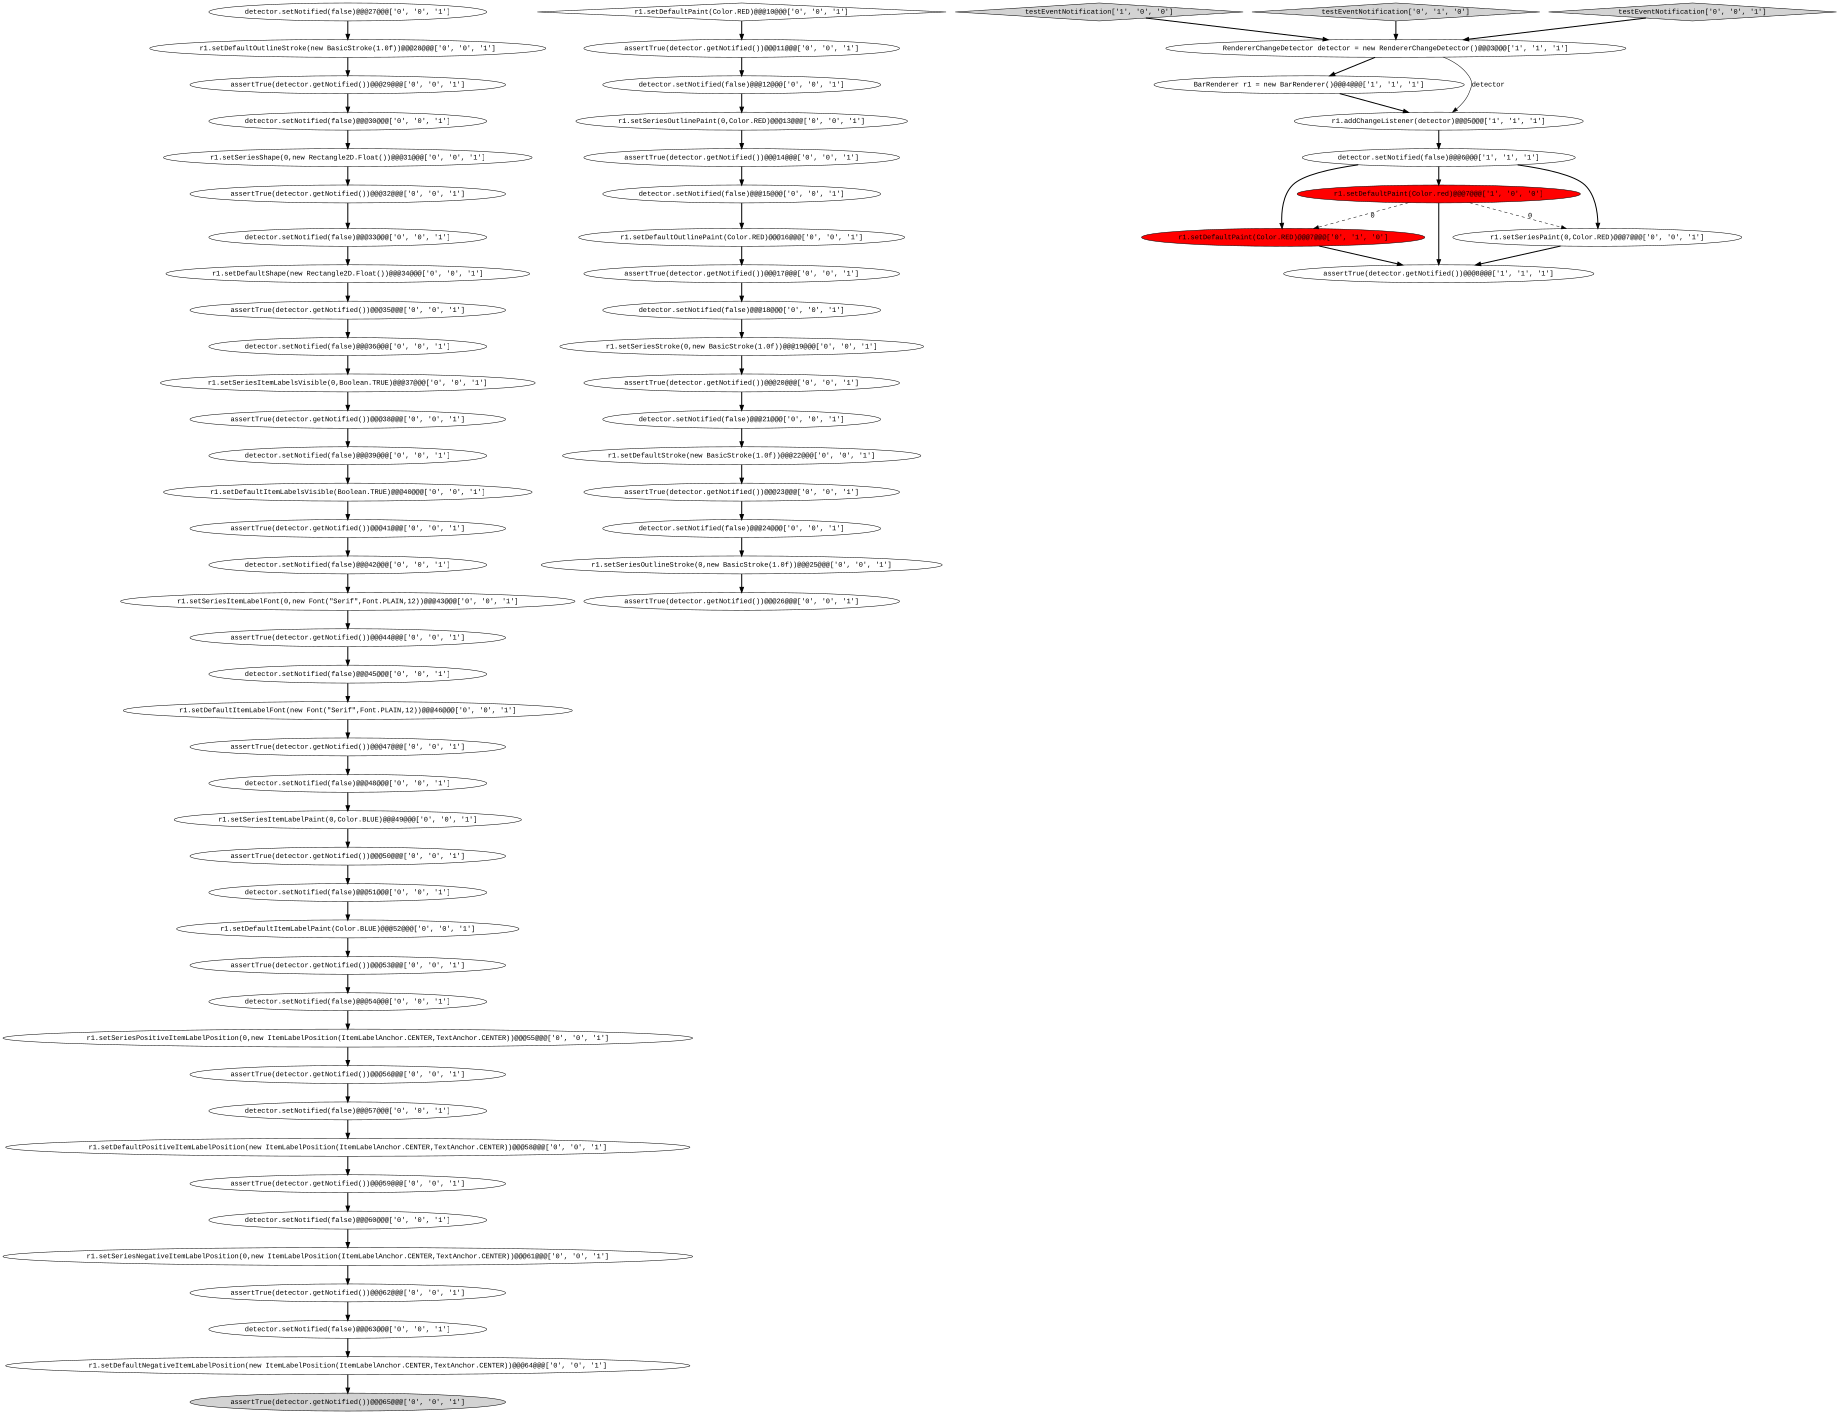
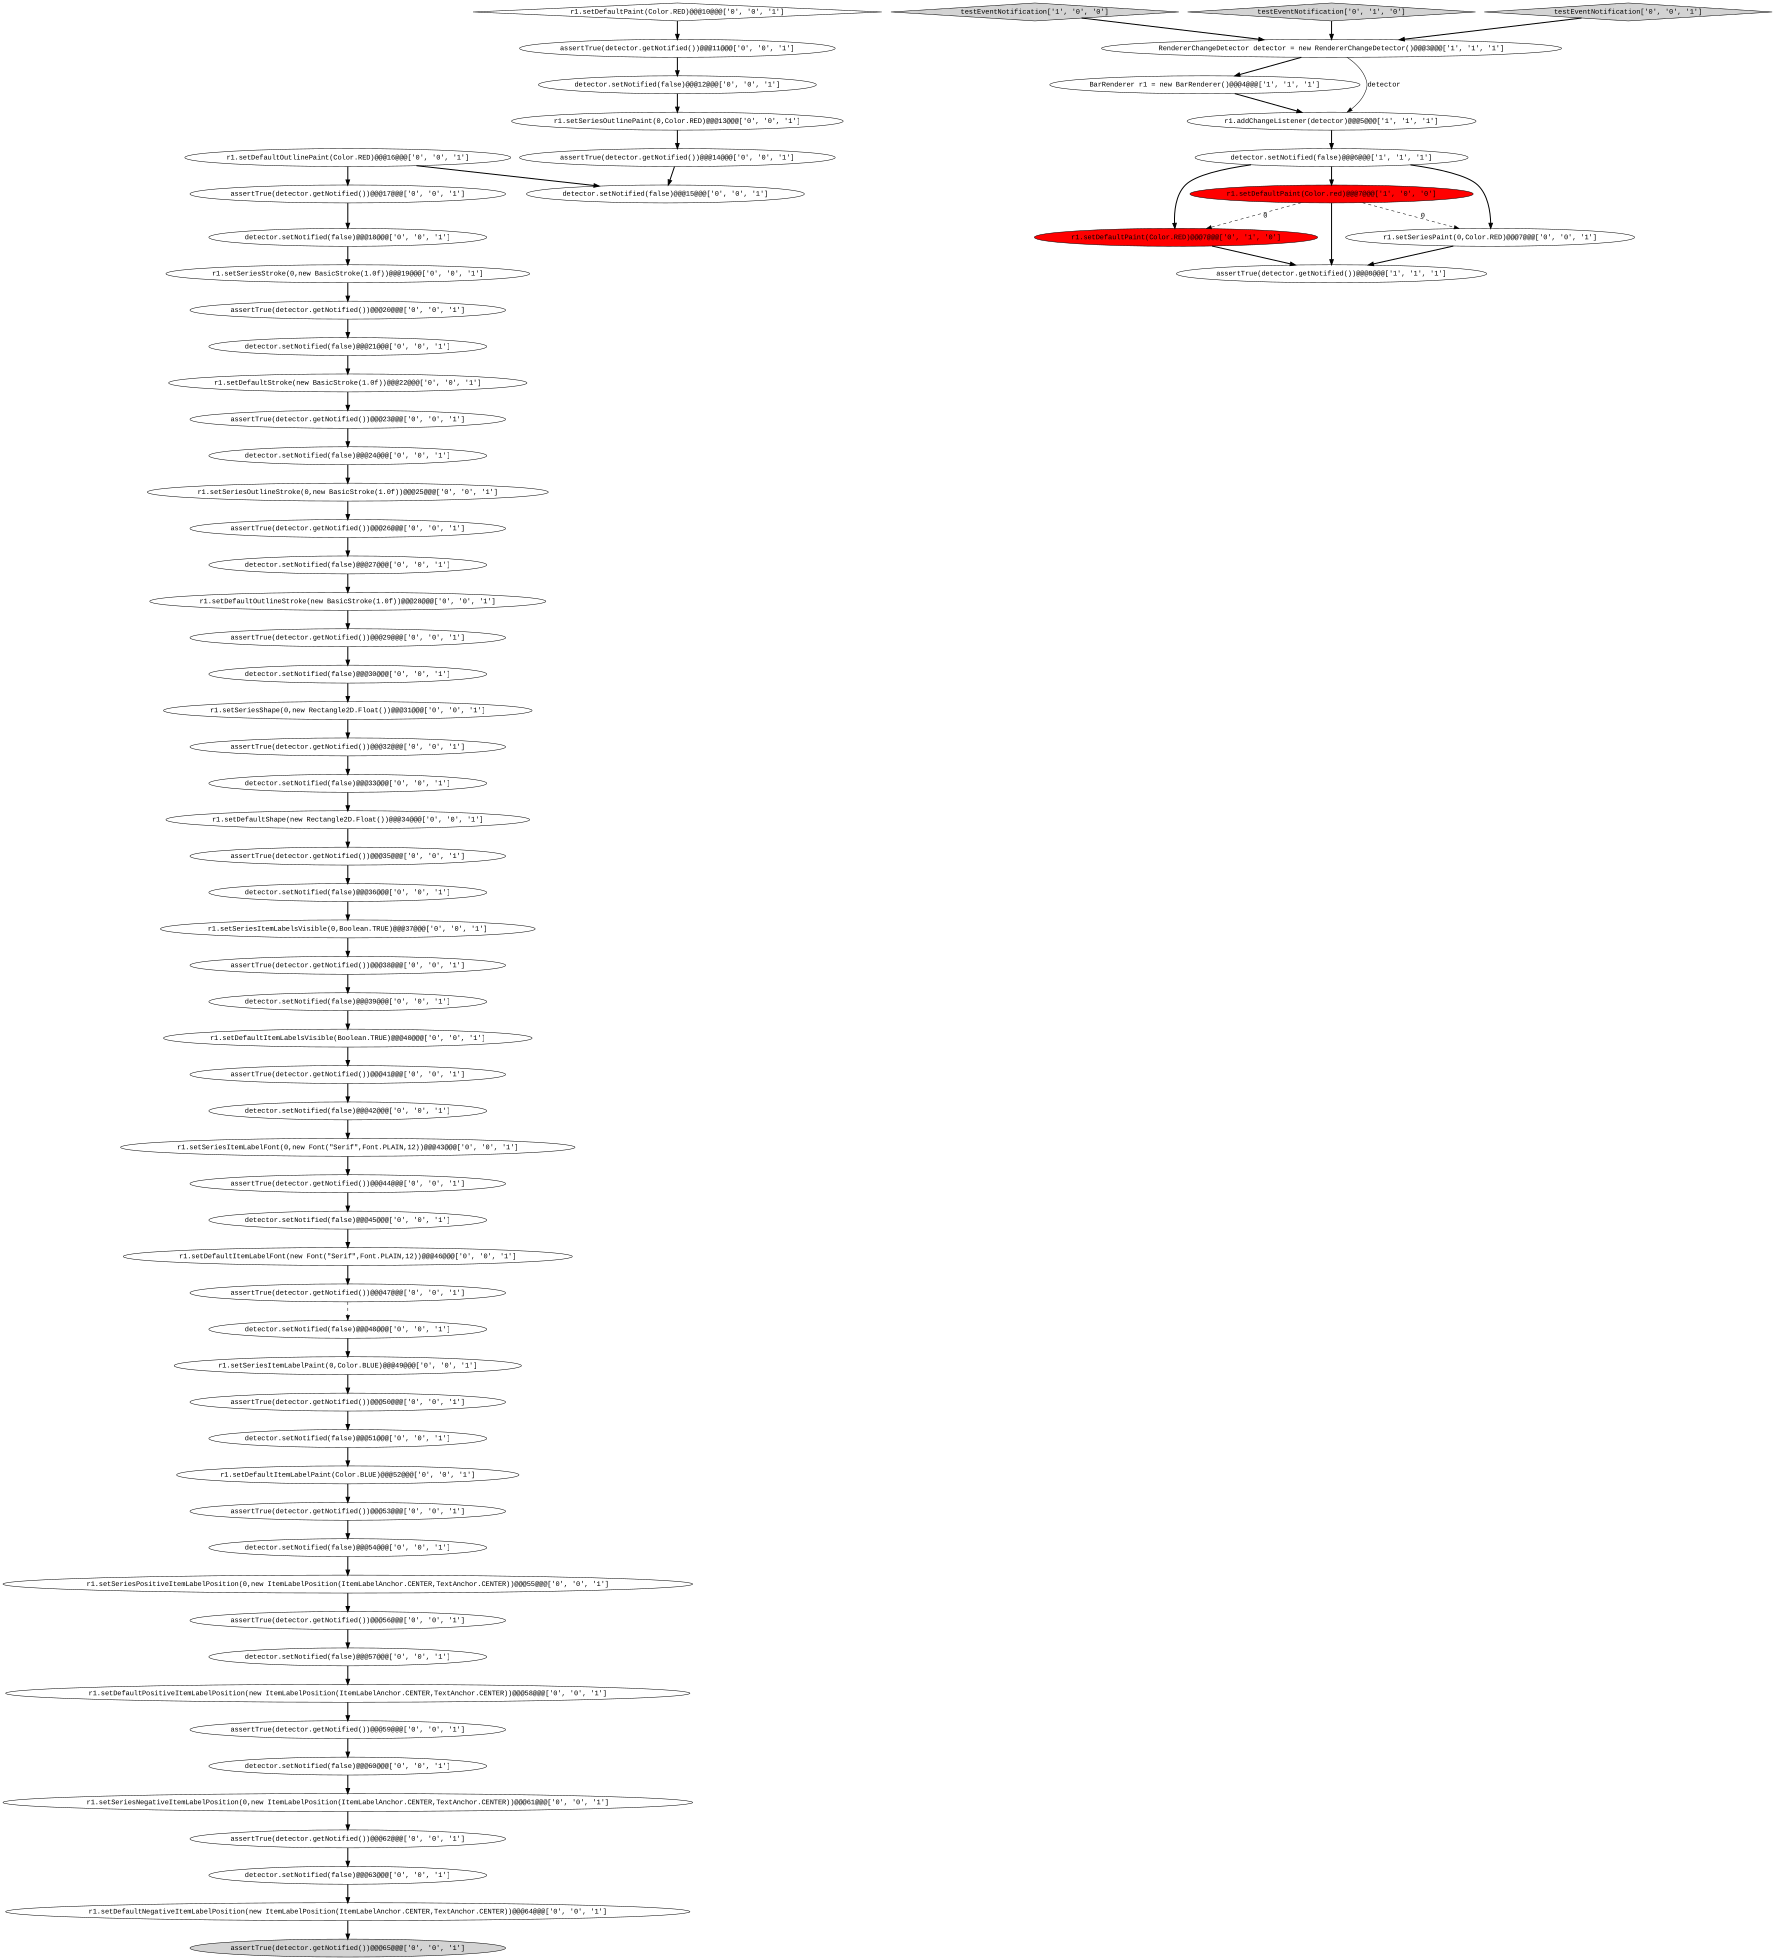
(742, 213) -> (505, 176)
none -> (348, 544)
(348, 763) -> (348, 1309)
